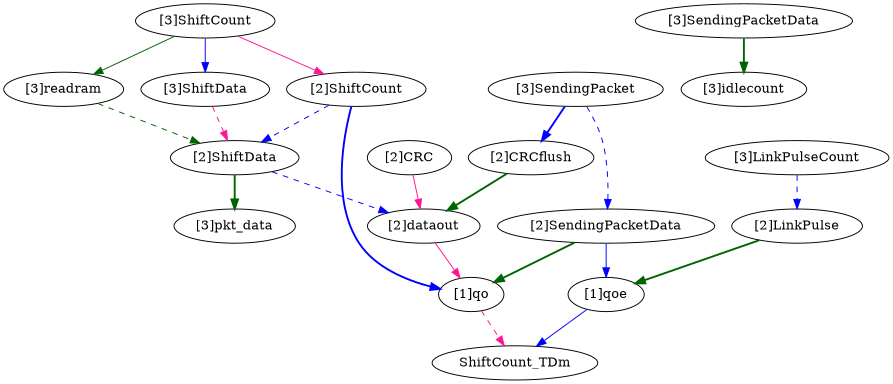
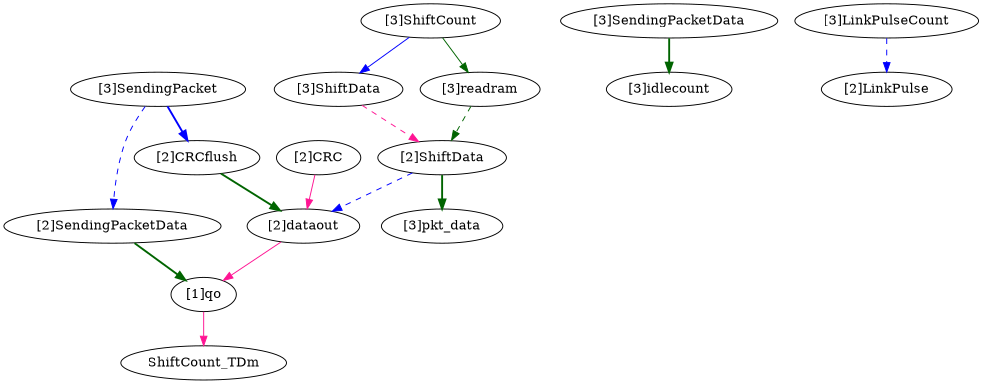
(356, 89) -> none
(606, 294) -> none
(490, 324) -> (204, 324)
